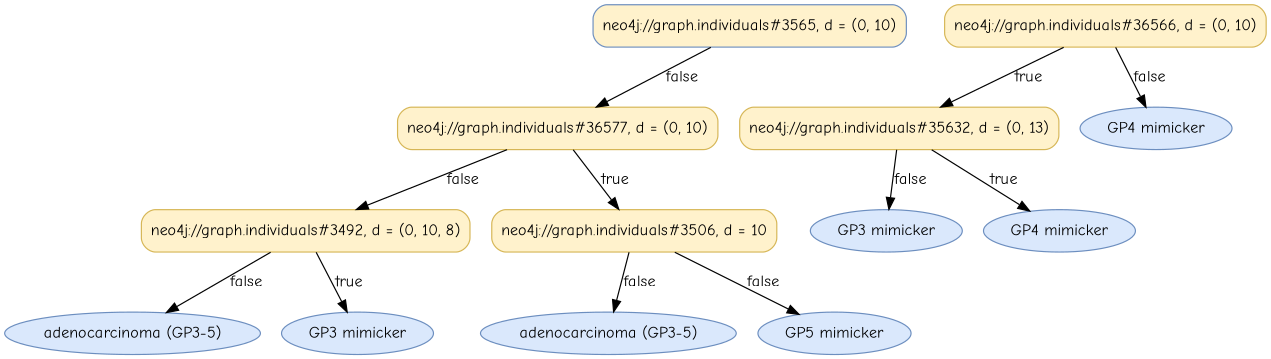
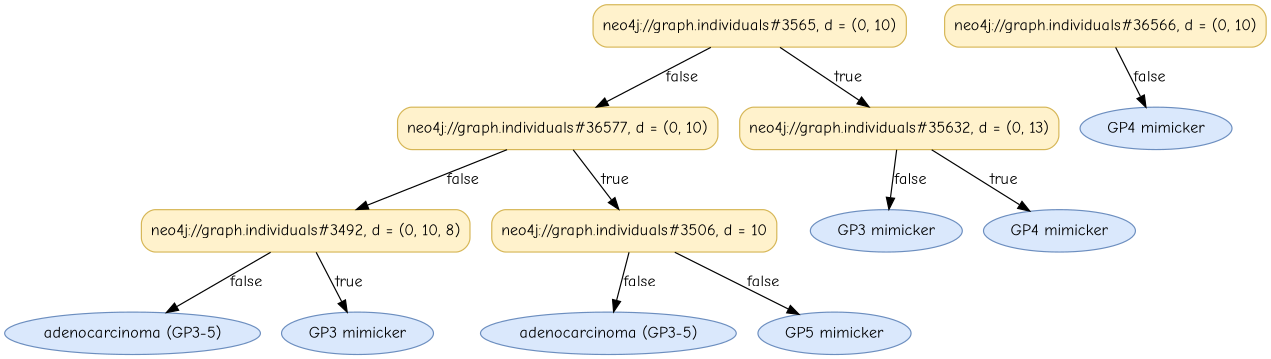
(750, 26) -> (750, 26)
(1008, 75) -> (820, 74)
